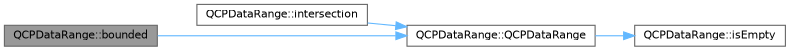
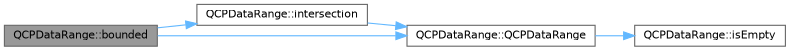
none -> (172, 26)
